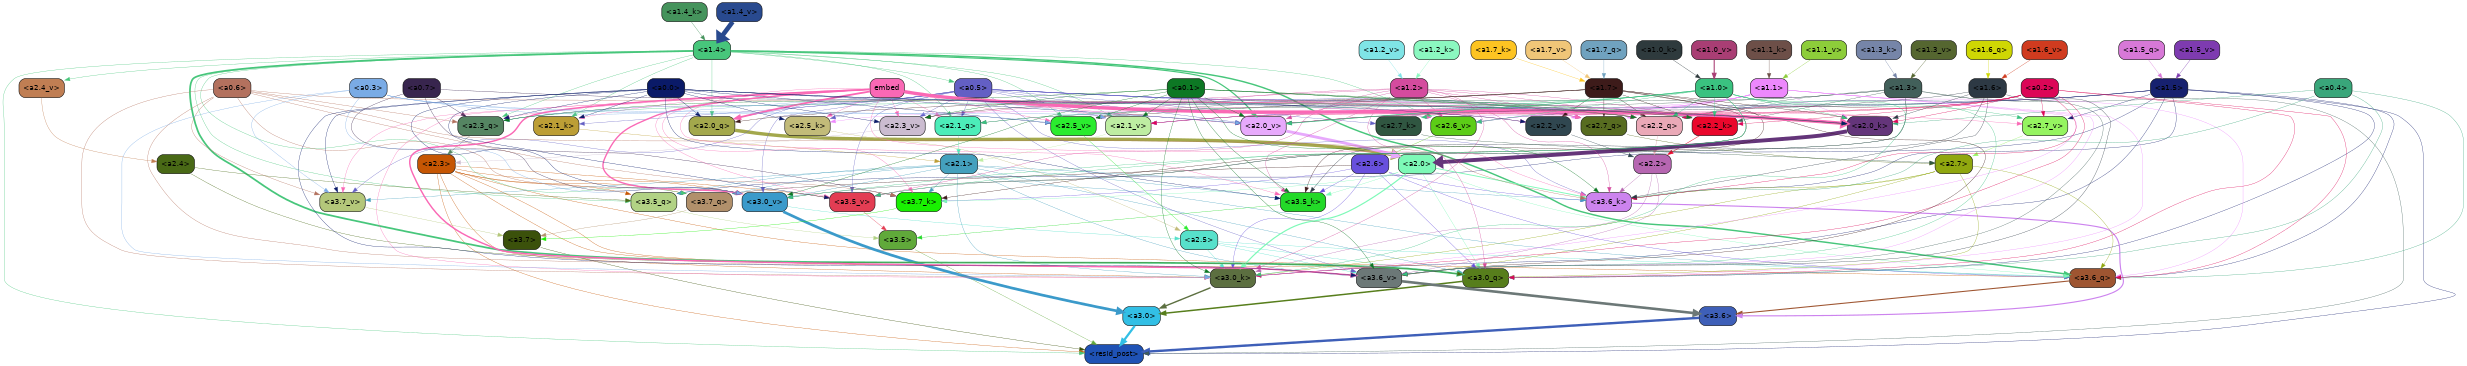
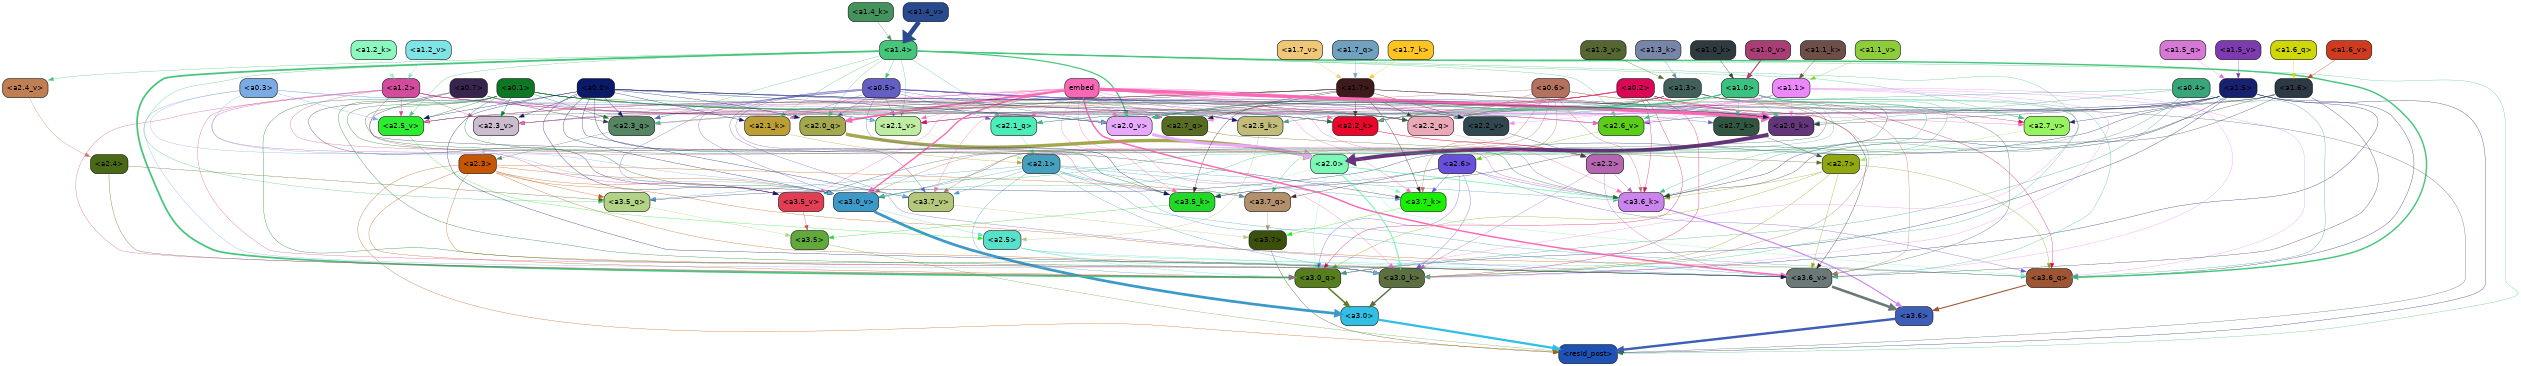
none -> (1470, 66)
none -> (1907, 96)
none -> (1907, 149)
